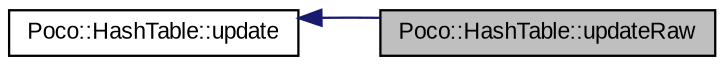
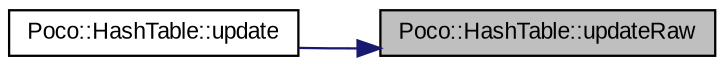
(351, 18) -> (328, 48)
